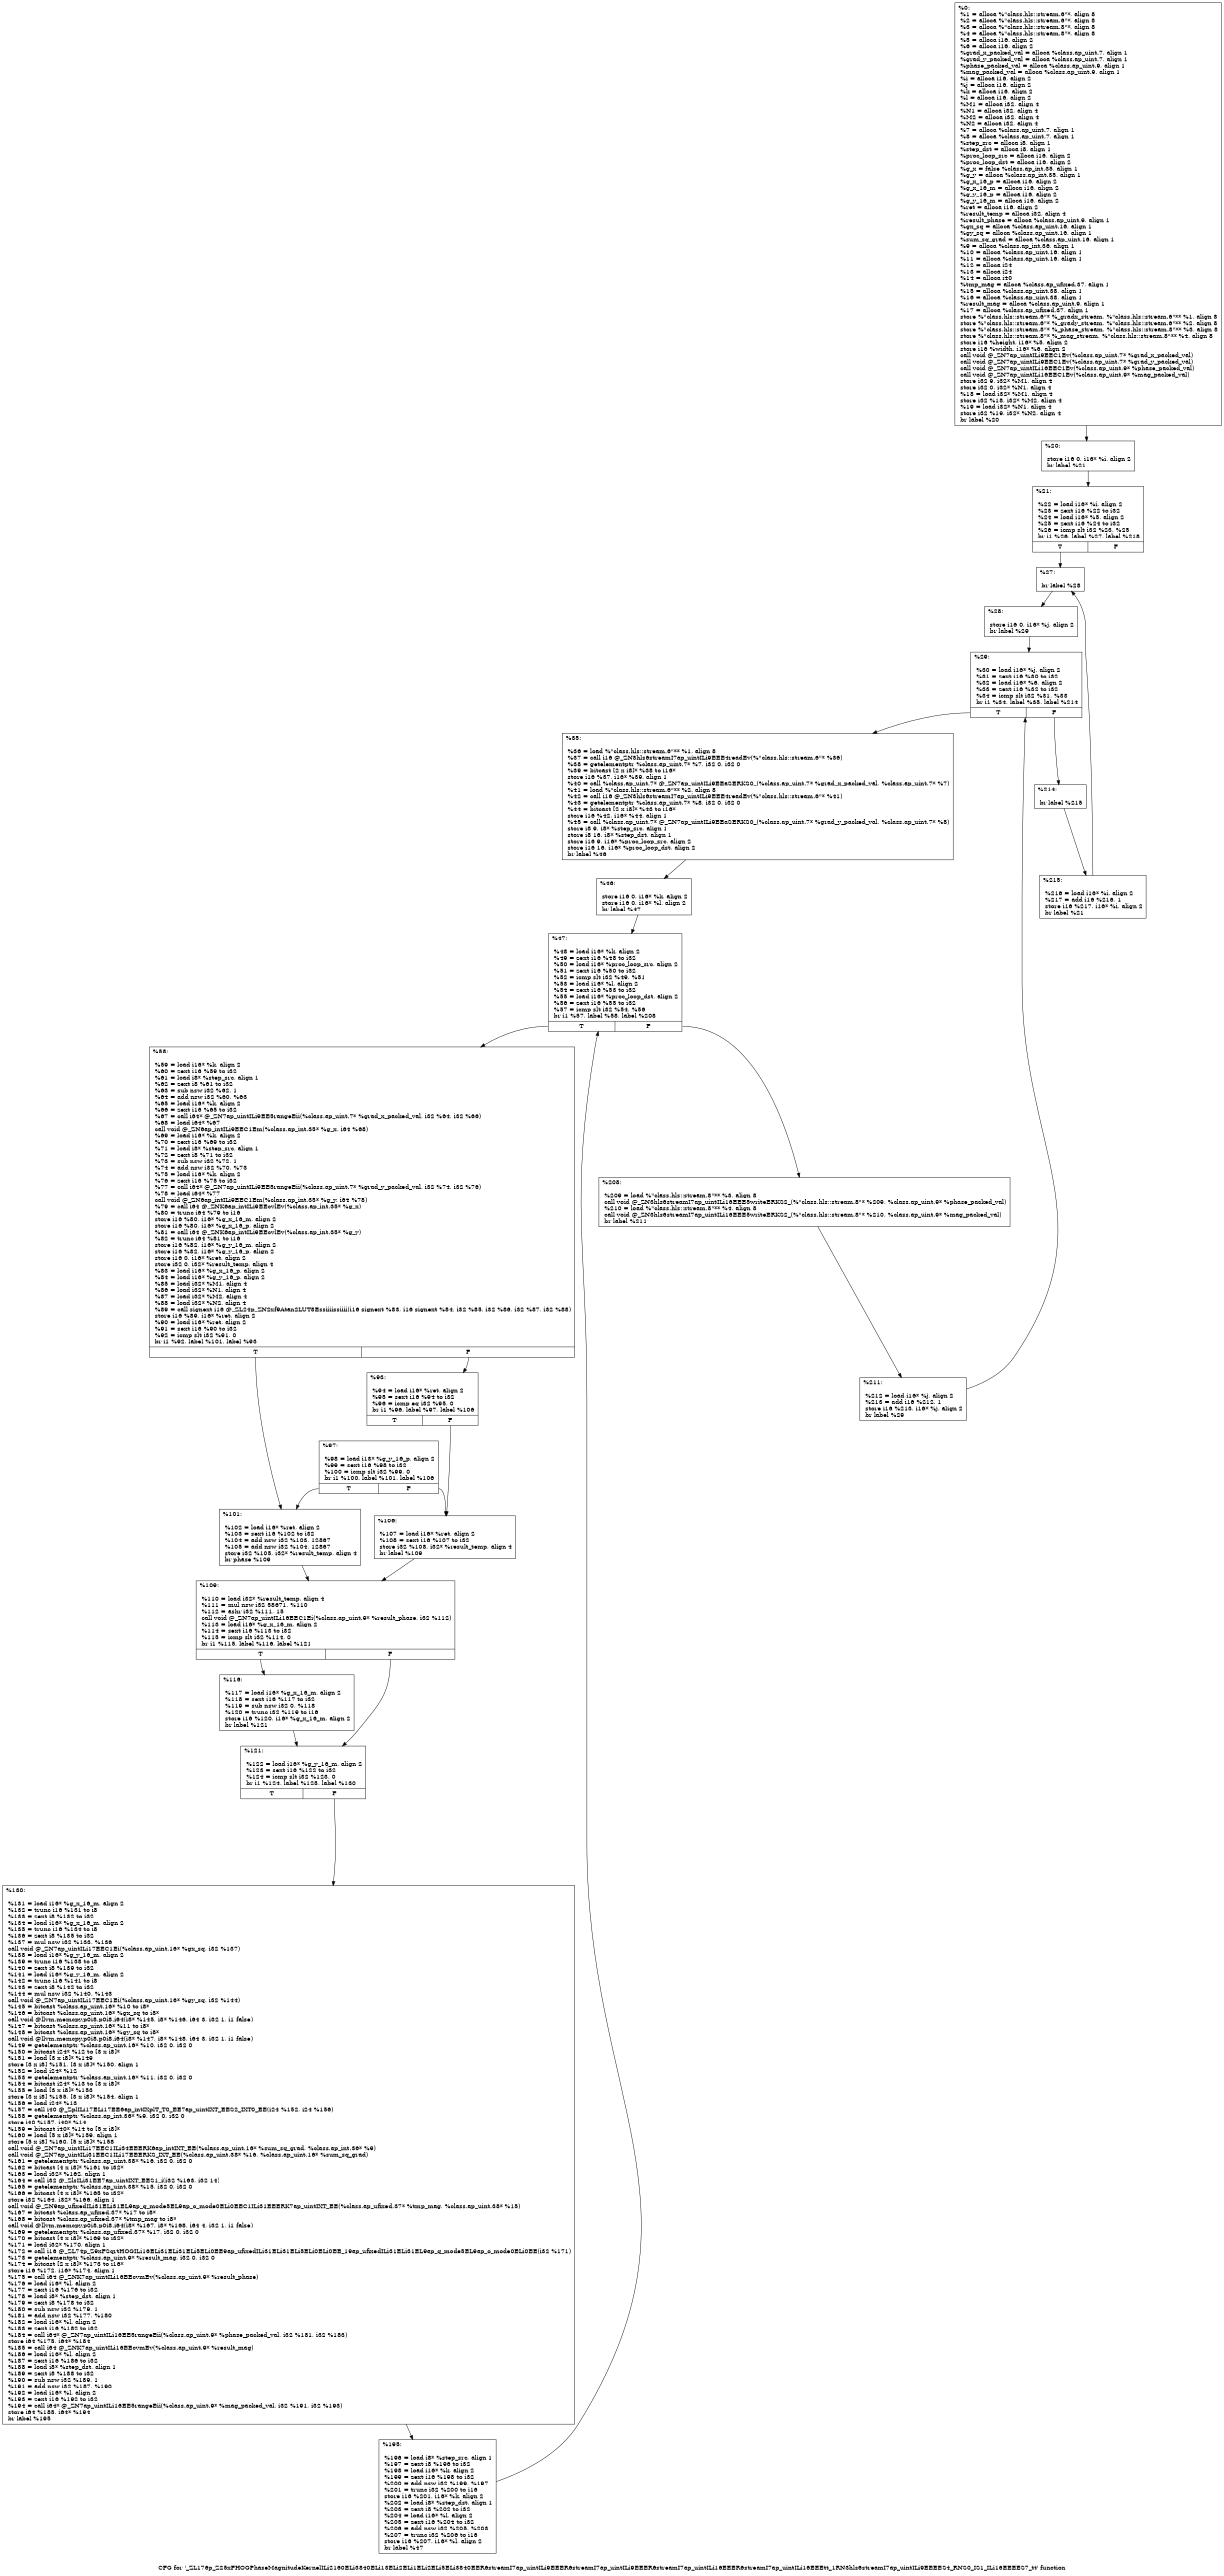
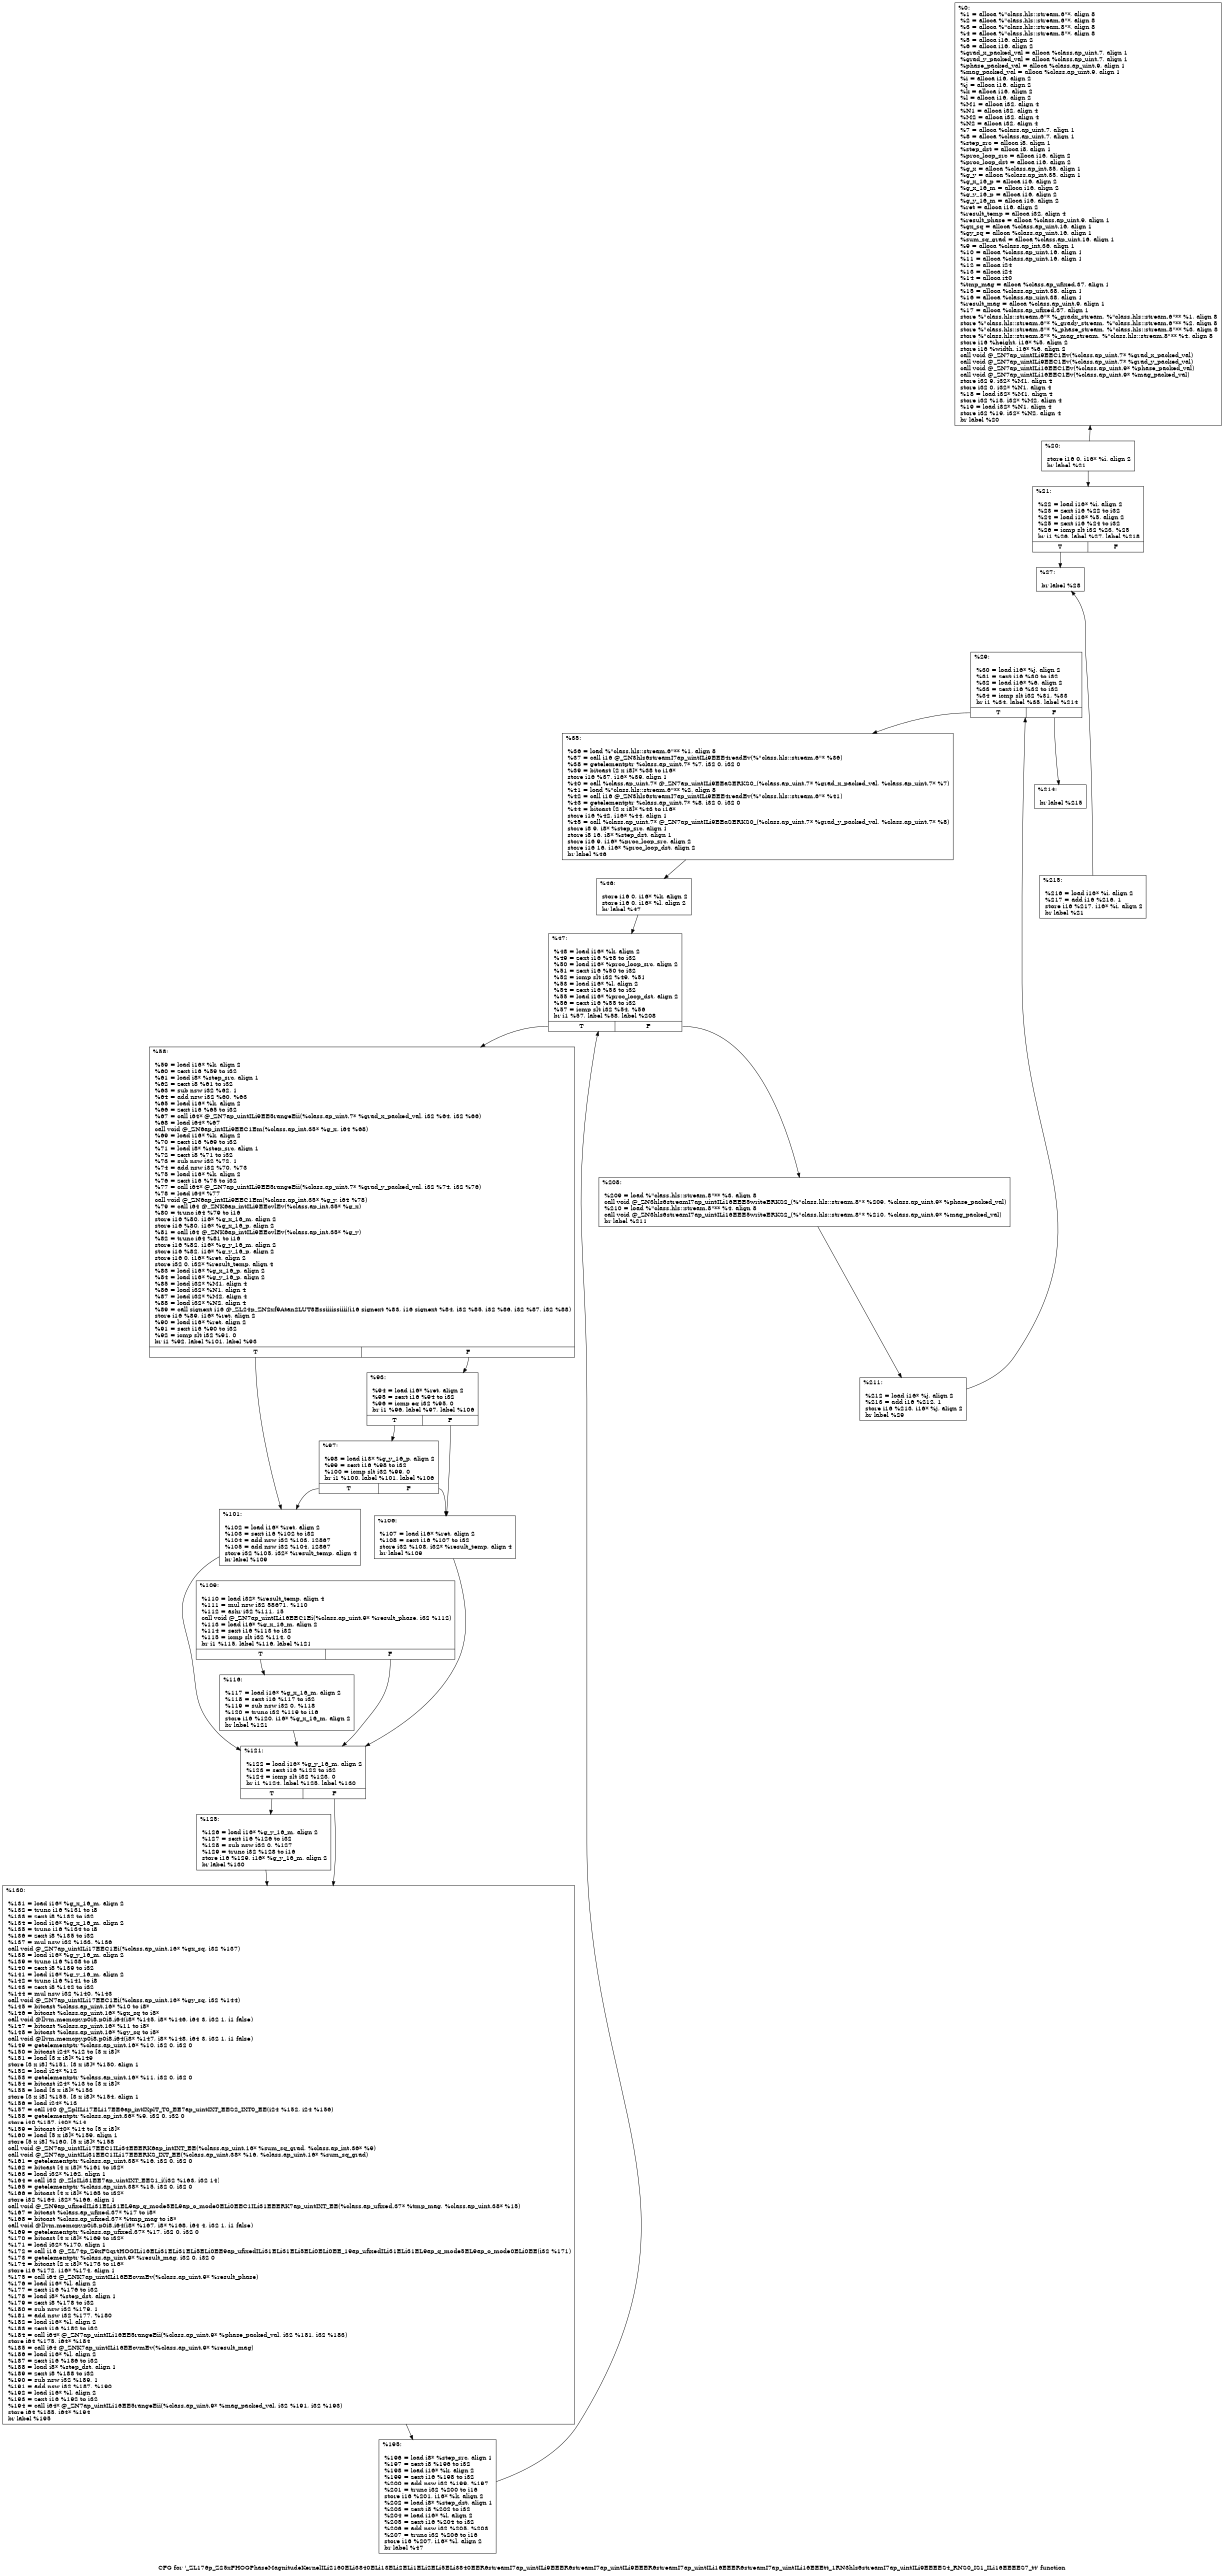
(1018, 169) -> (1020, 169)
(1086, 431) -> (1090, 435)
(1031, 622) -> none
(1074, 840) -> none
none -> (394, 1431)
(247, 1560) -> (245, 1560)
(400, 1569) -> (453, 1669)
(304, 1571) -> (191, 1652)
none -> (264, 1842)
